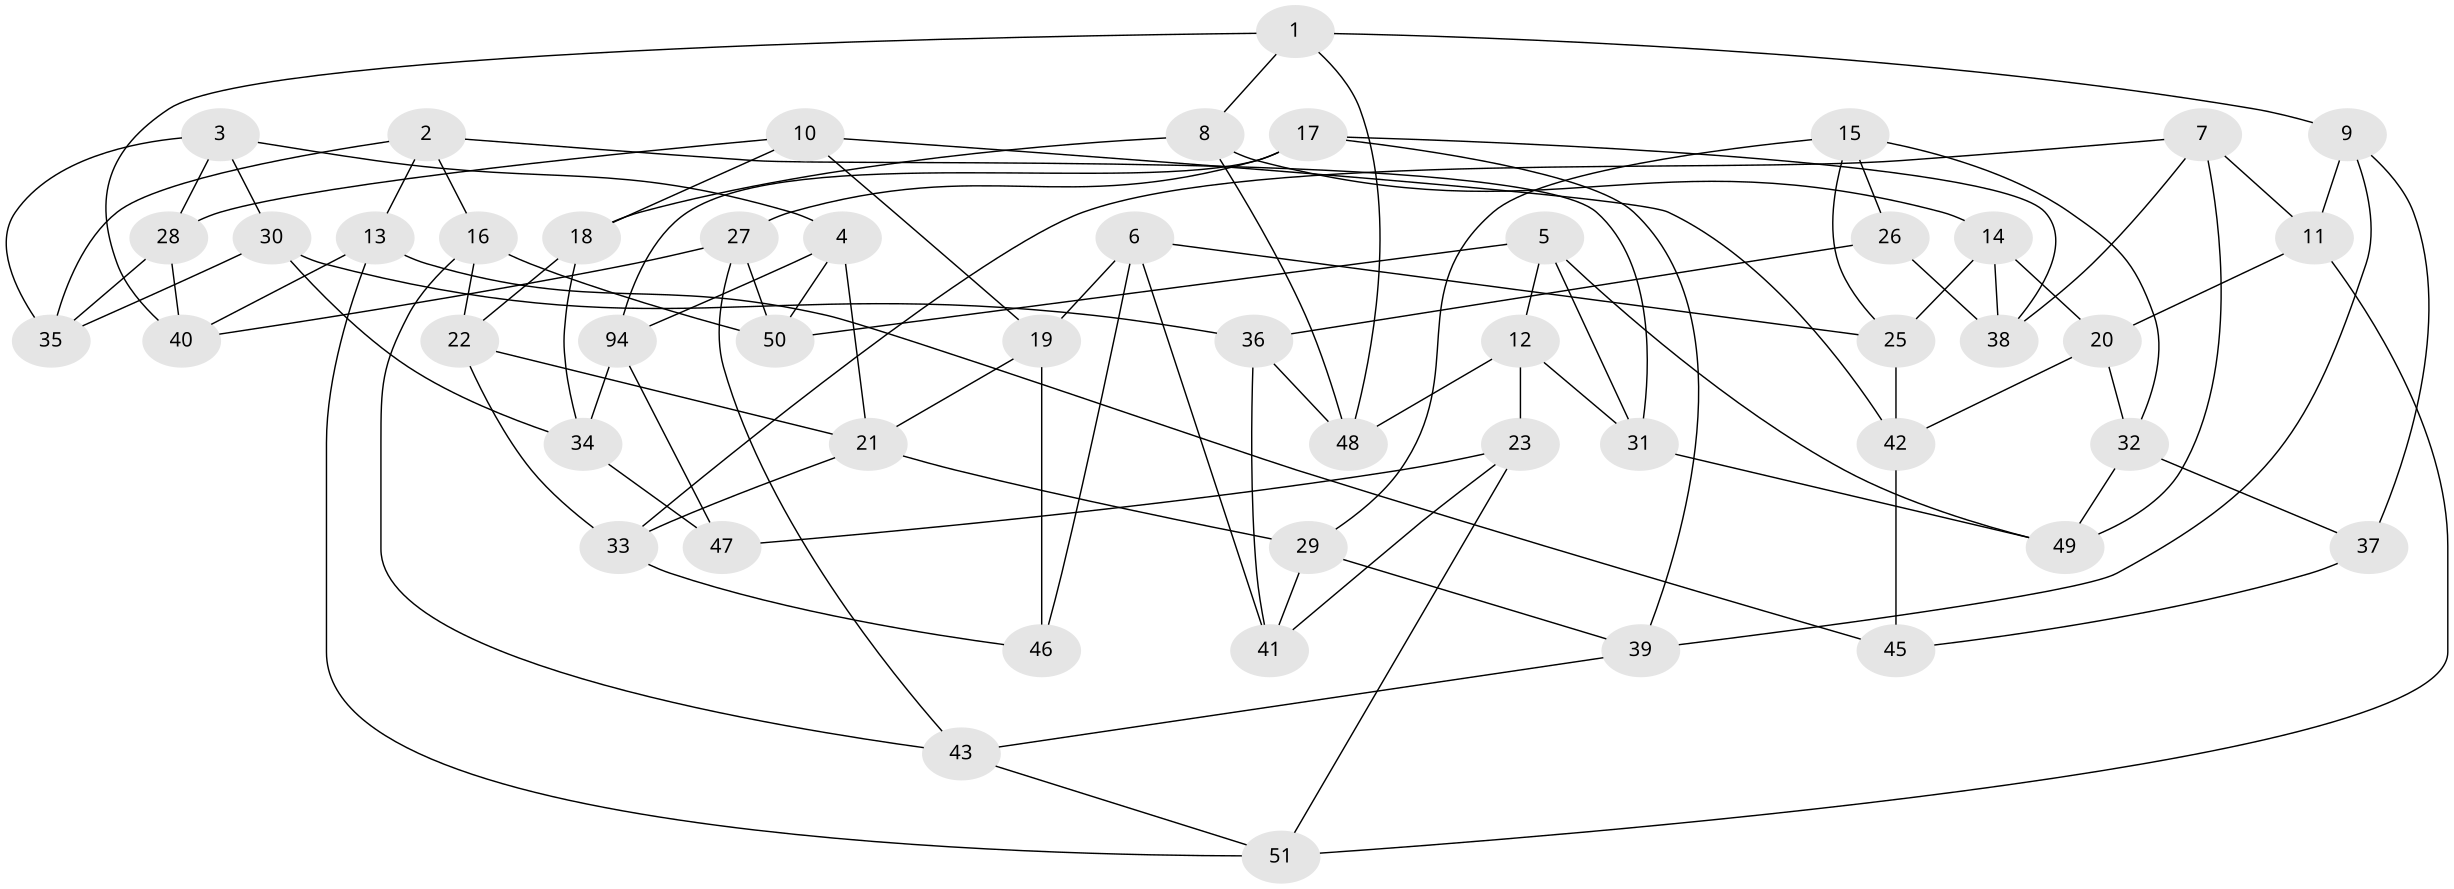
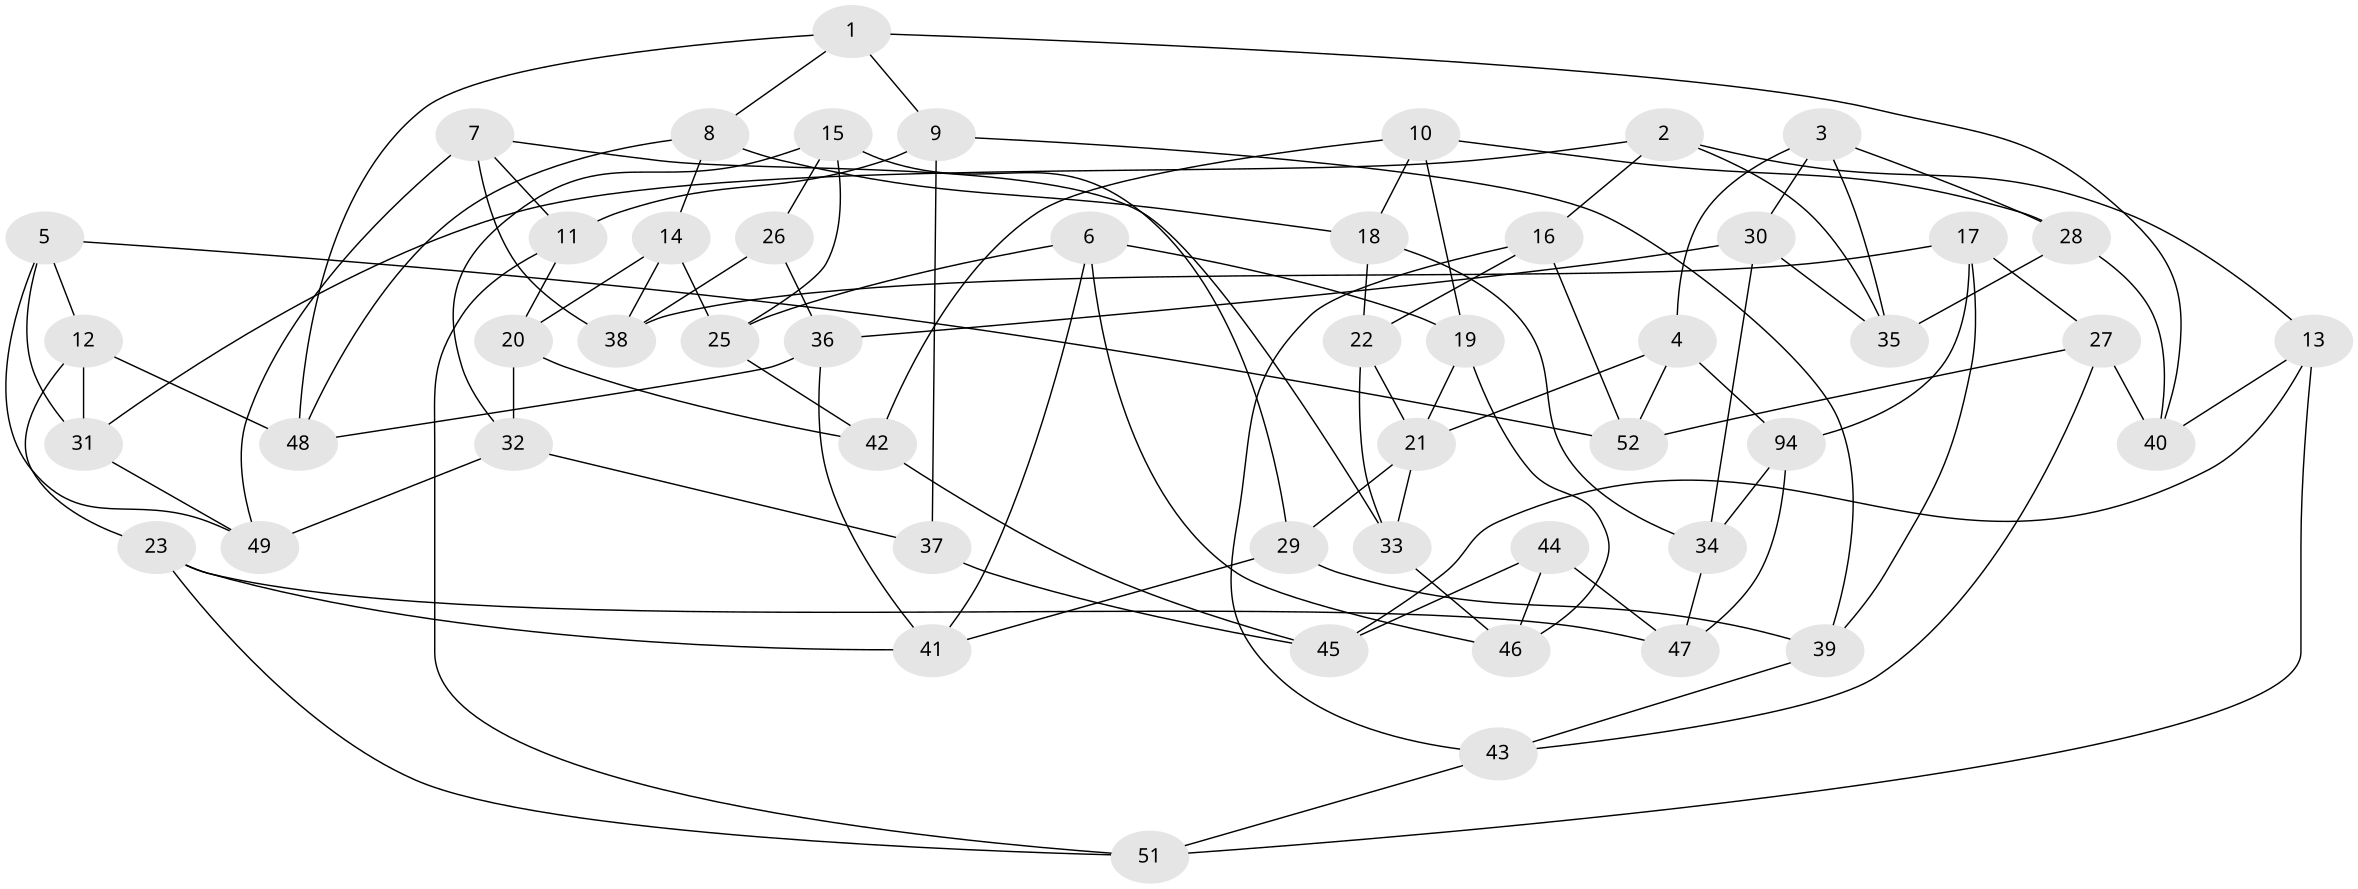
(775, 341) -> (1629, 444)
none -> (1550, 548)
